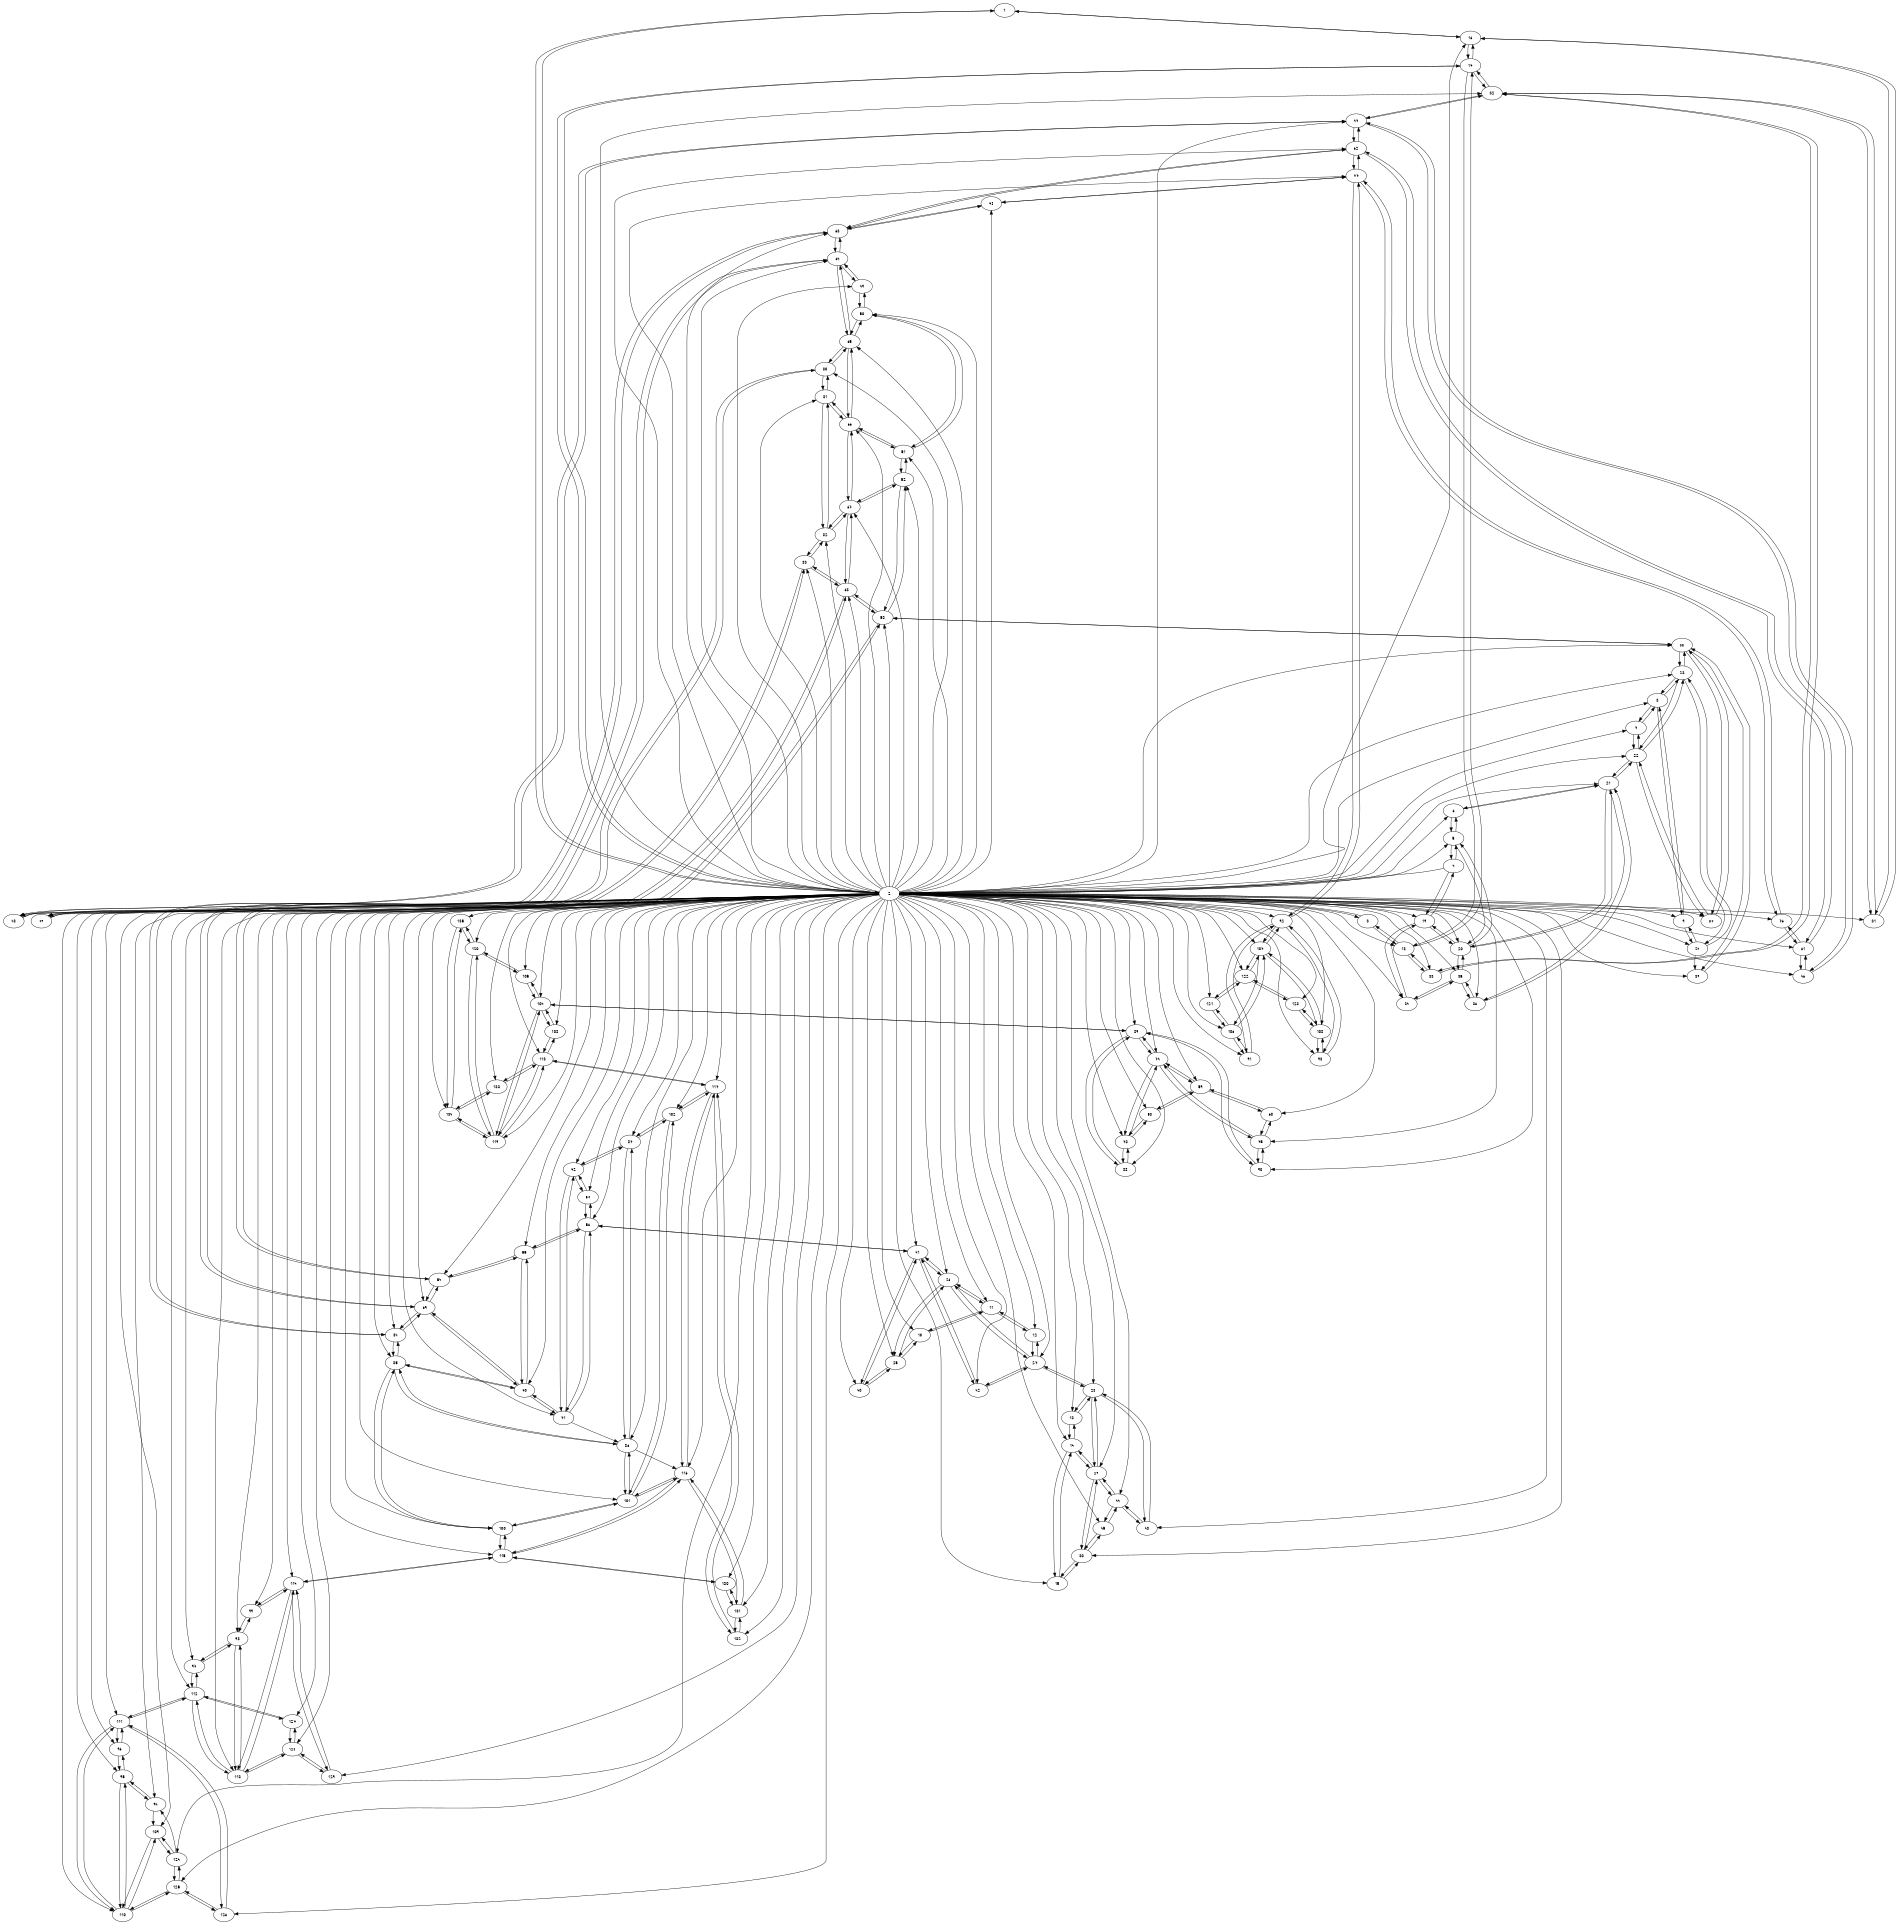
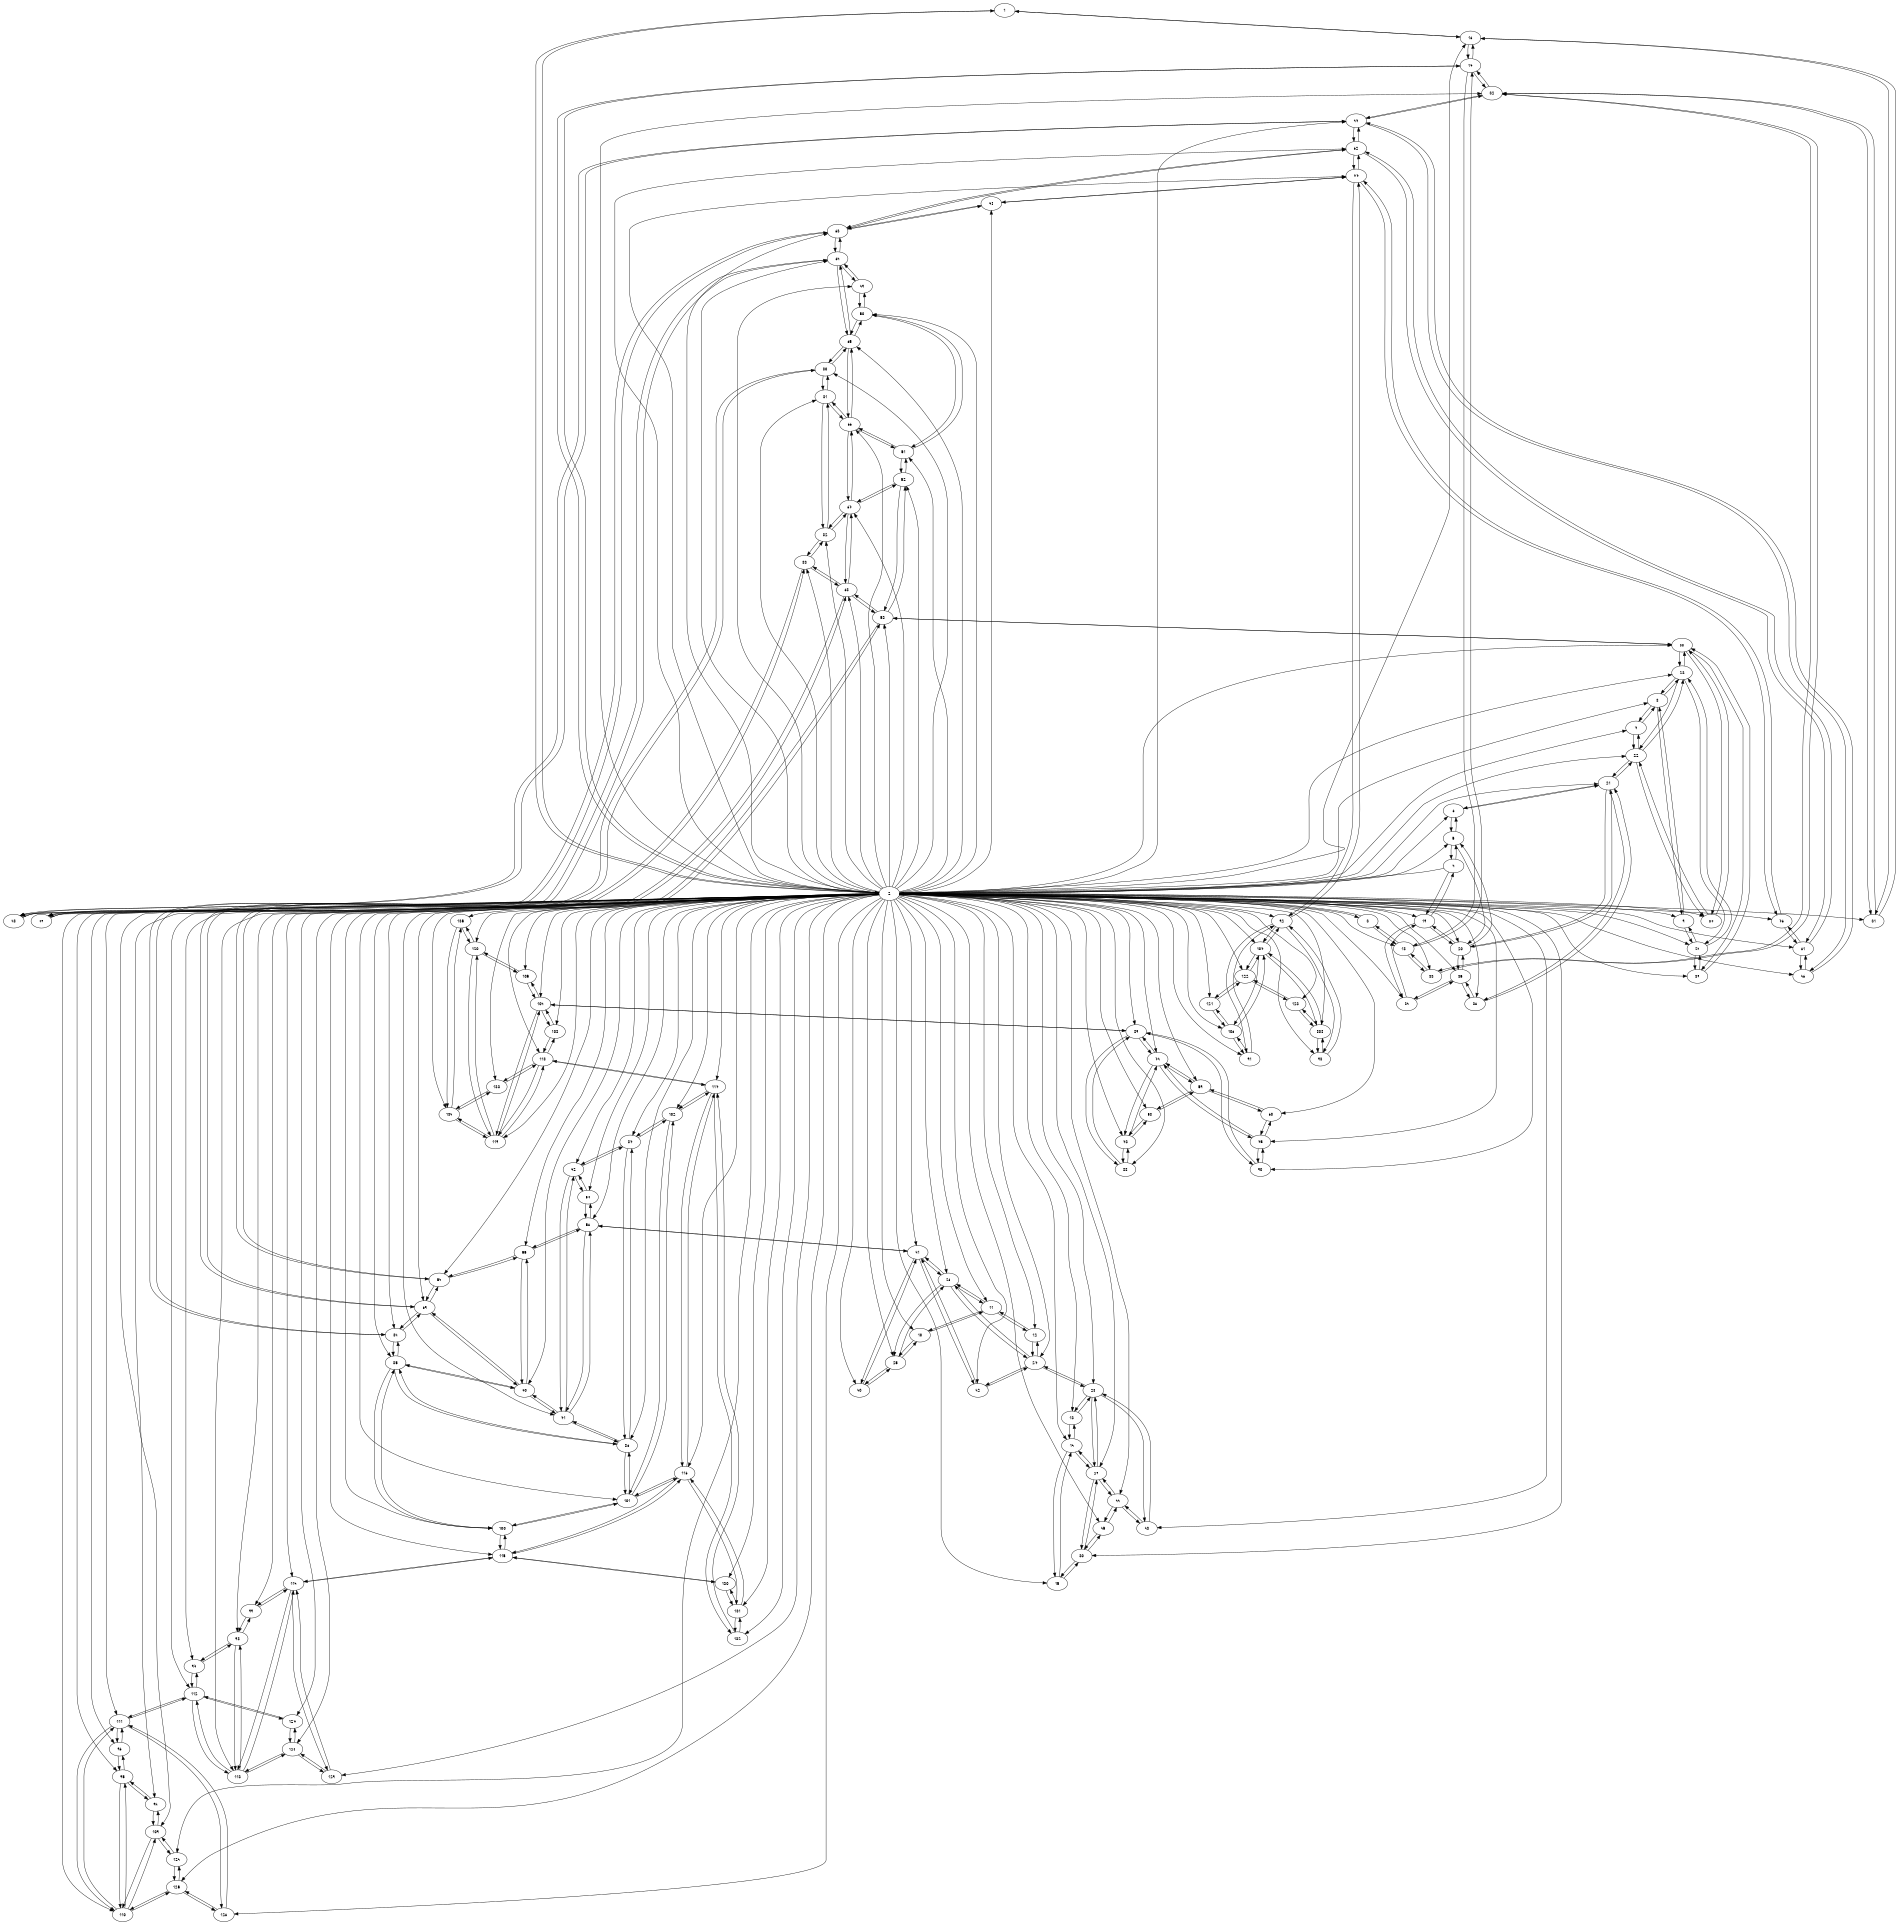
none -> (1700, 964)
(1320, 1032) -> (1320, 1032)
(654, 1459) -> (598, 1432)
(172, 1832) -> (158, 1820)
